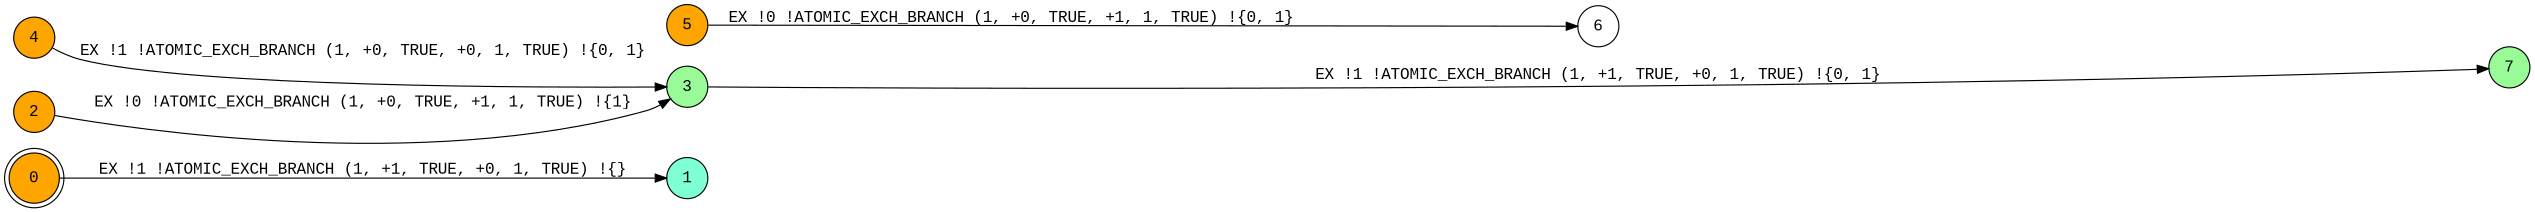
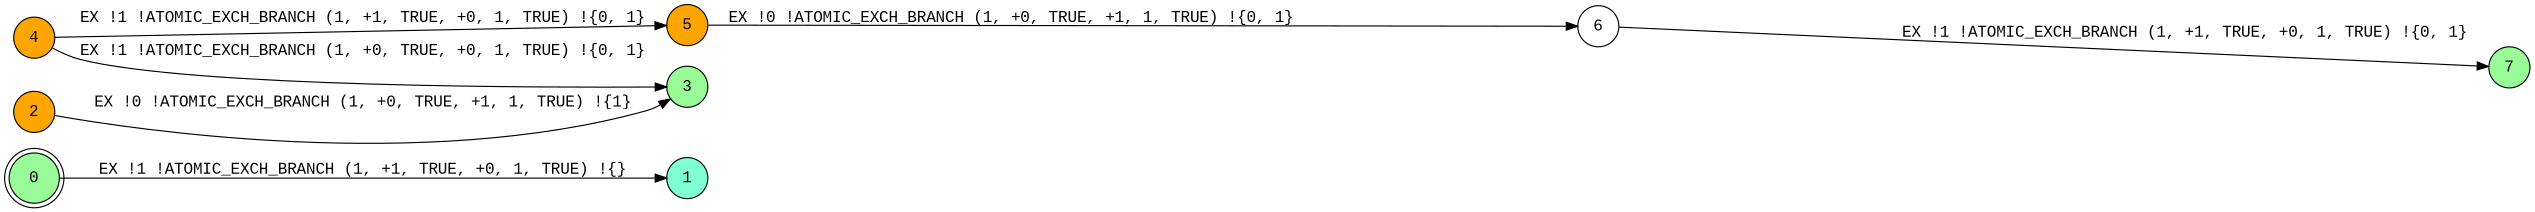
none -> (355, 32)
(1593, 86) -> (2048, 47)
(34, 178) -> (34, 178)
